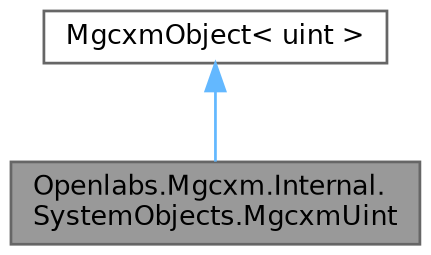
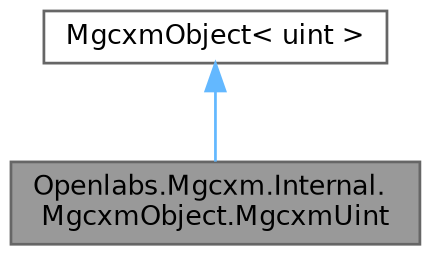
(215, 203) -> (215, 203)
